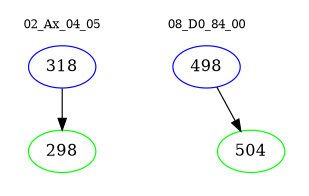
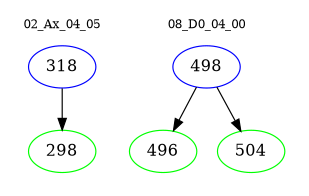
(207, 25) -> (207, 25)
none -> (163, 151)
